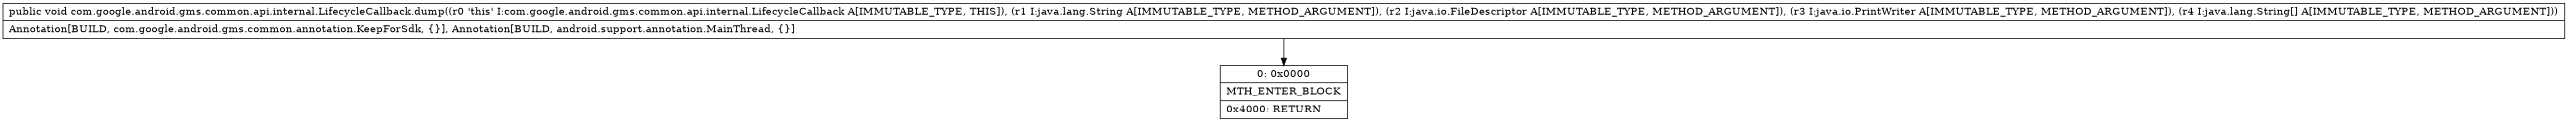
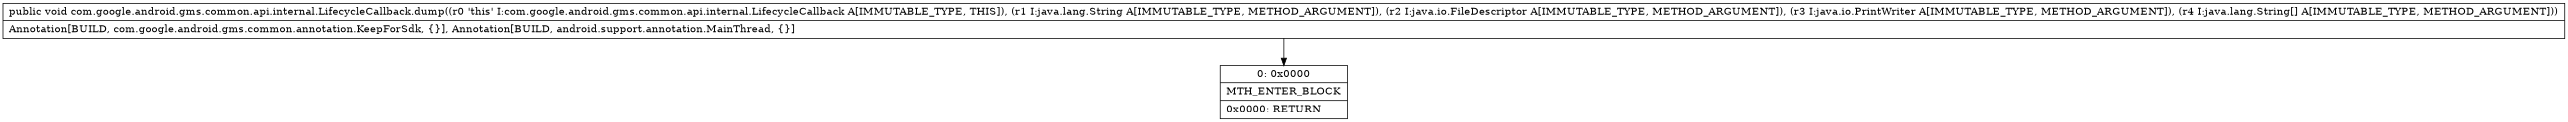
(1279, 109) -> (1279, 109)
